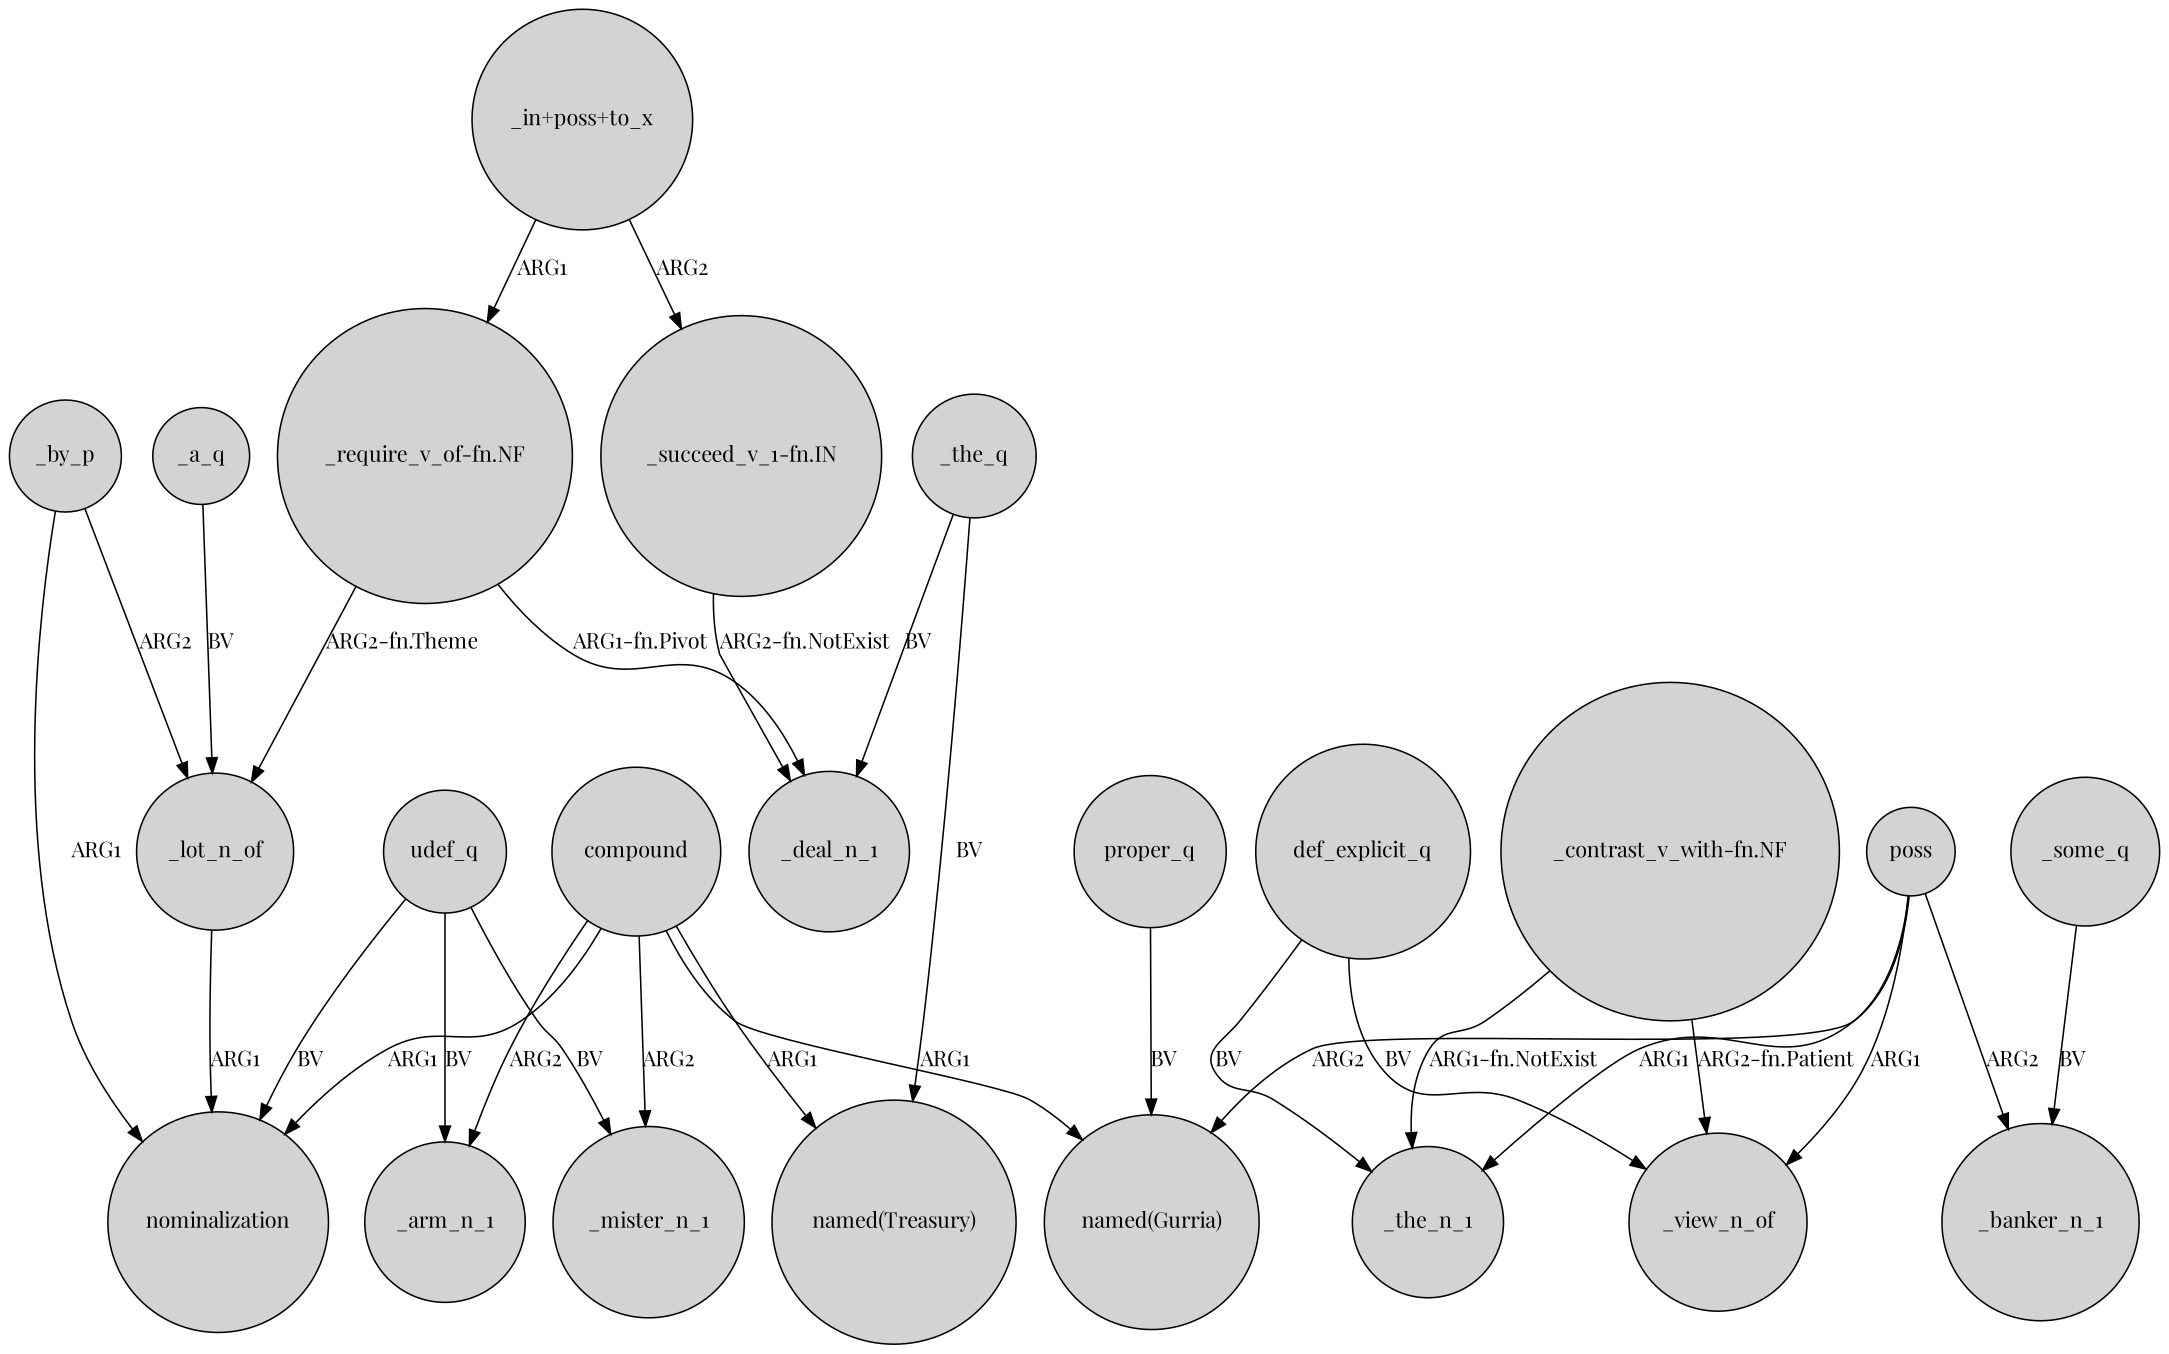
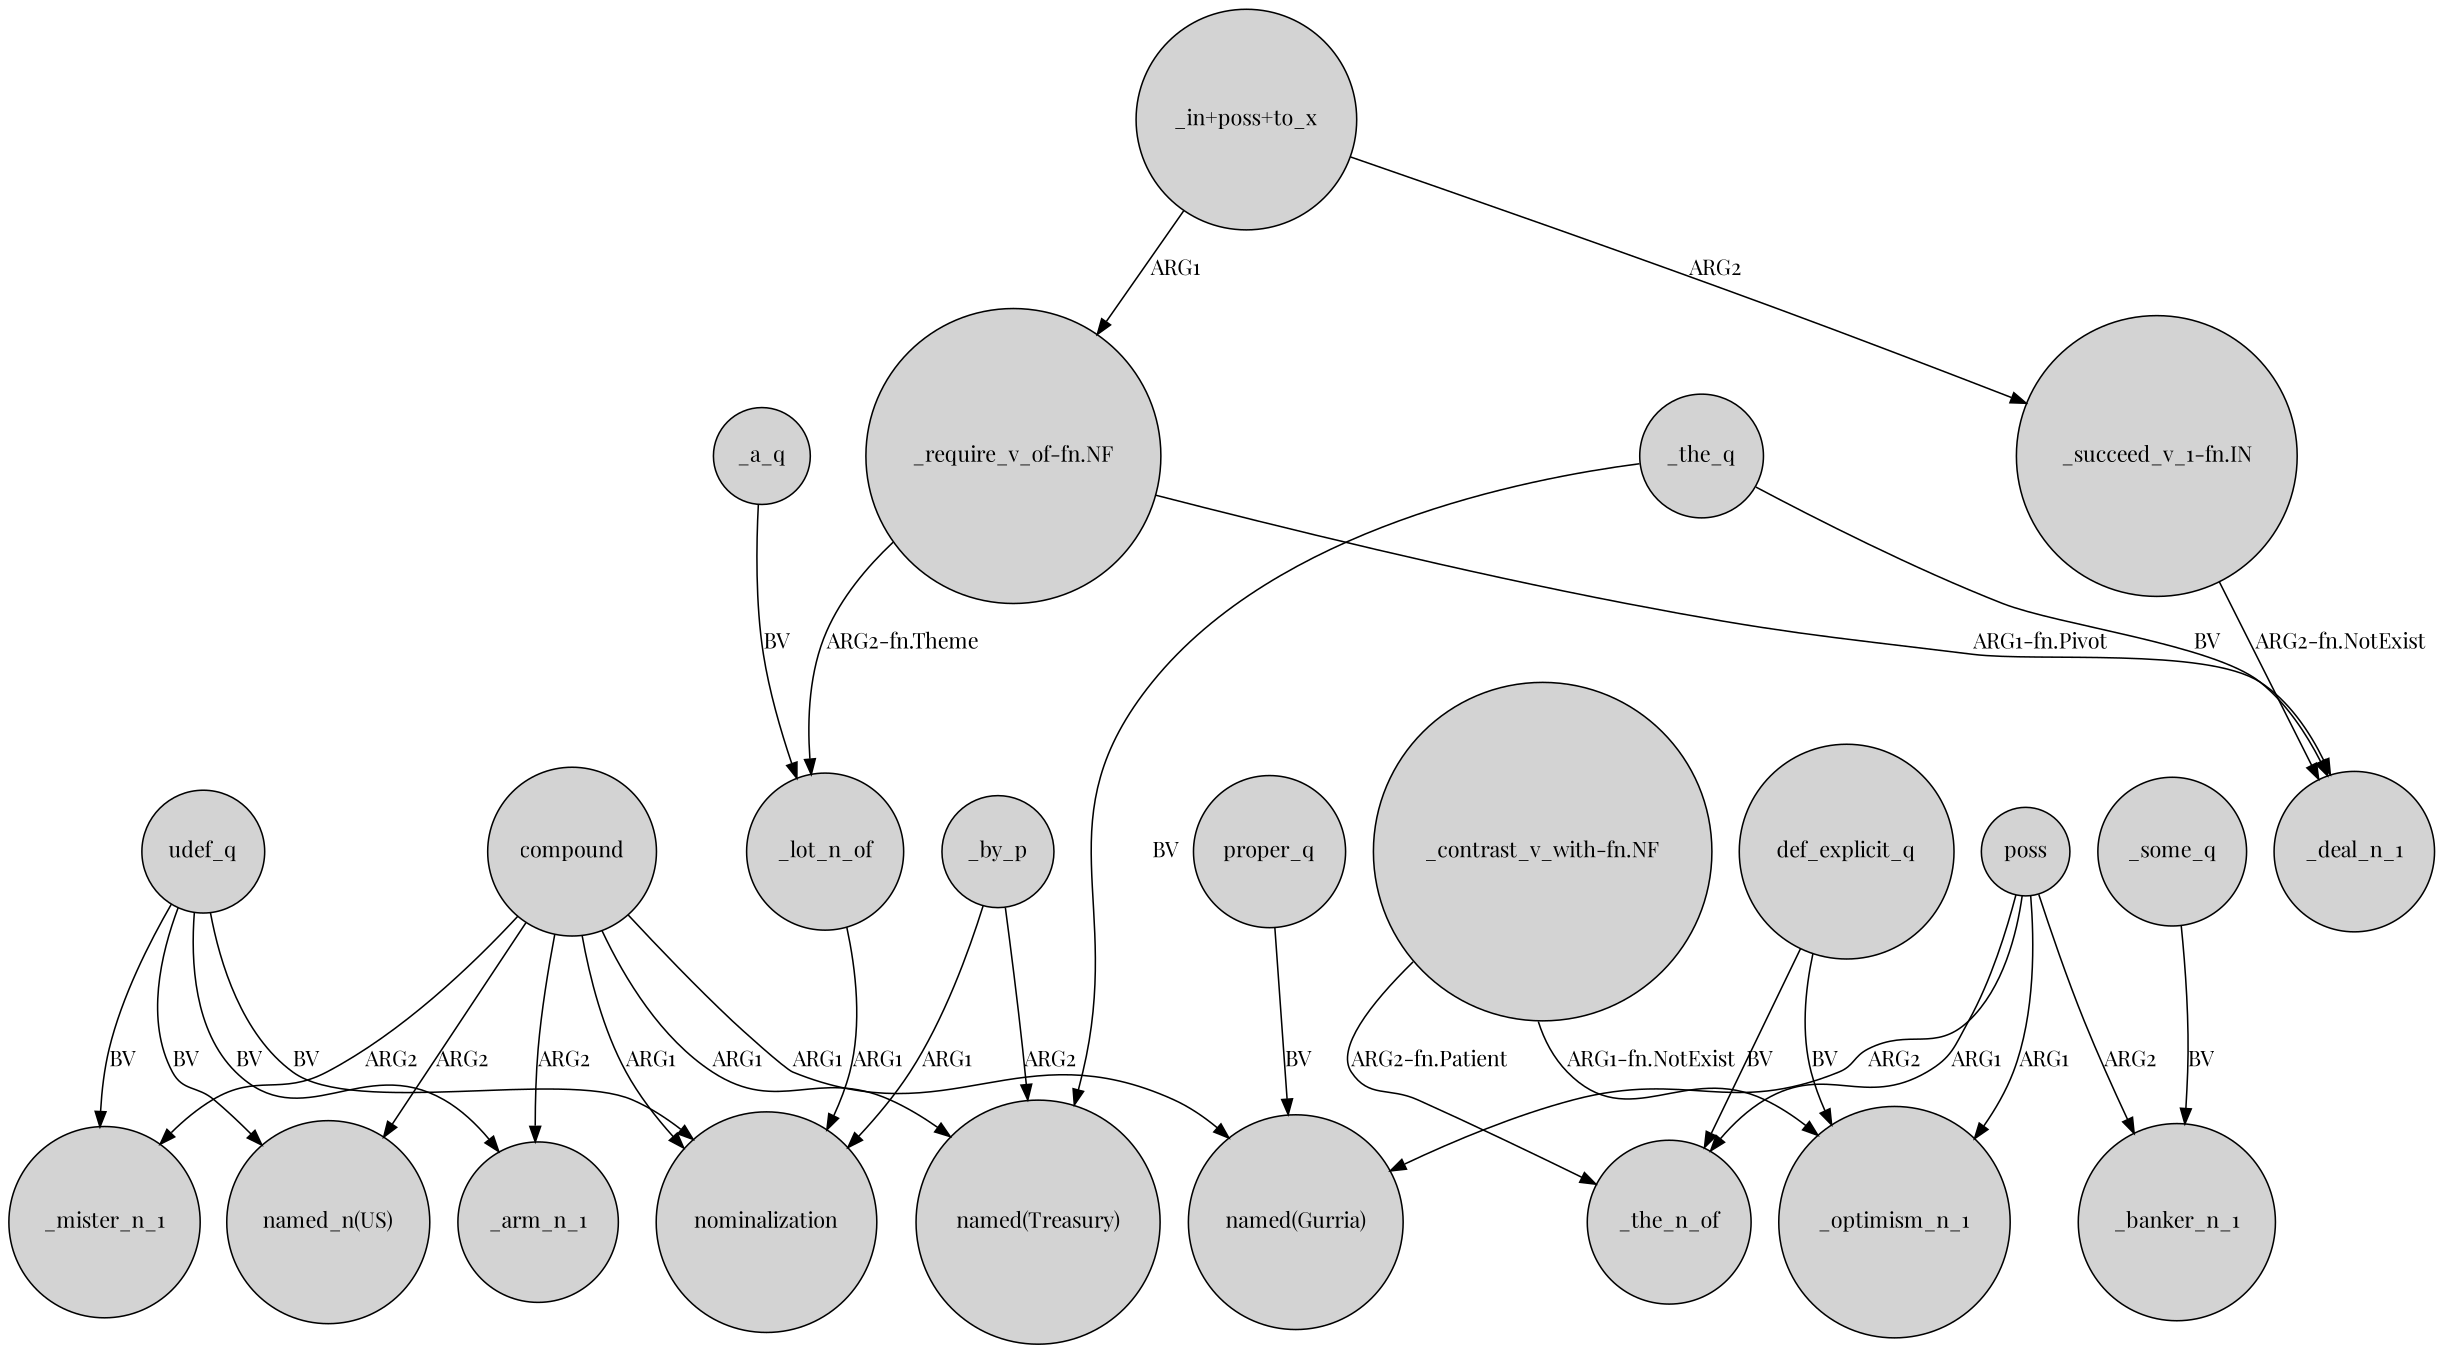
(134, 636) -> (1017, 996)
none -> (328, 1222)
(1428, 1222) -> (1894, 1222)
(1718, 1222) -> (1669, 1222)
